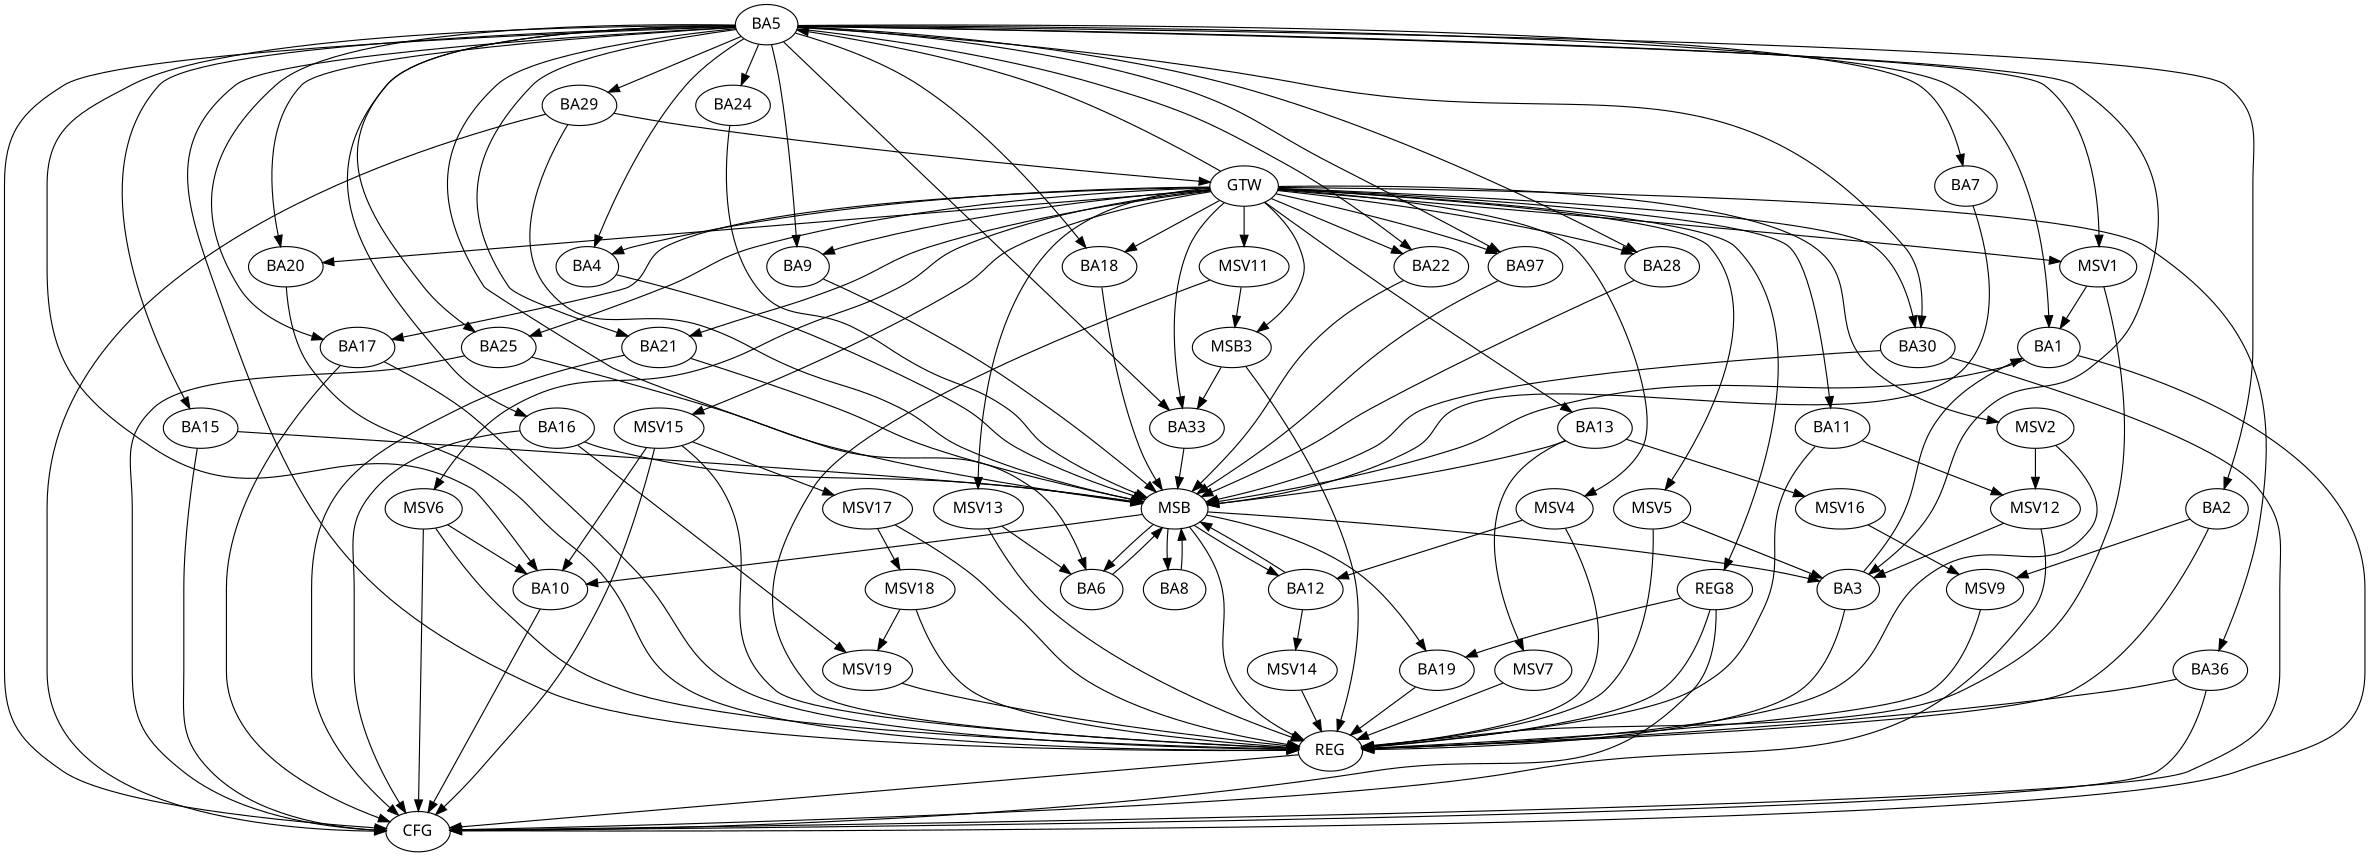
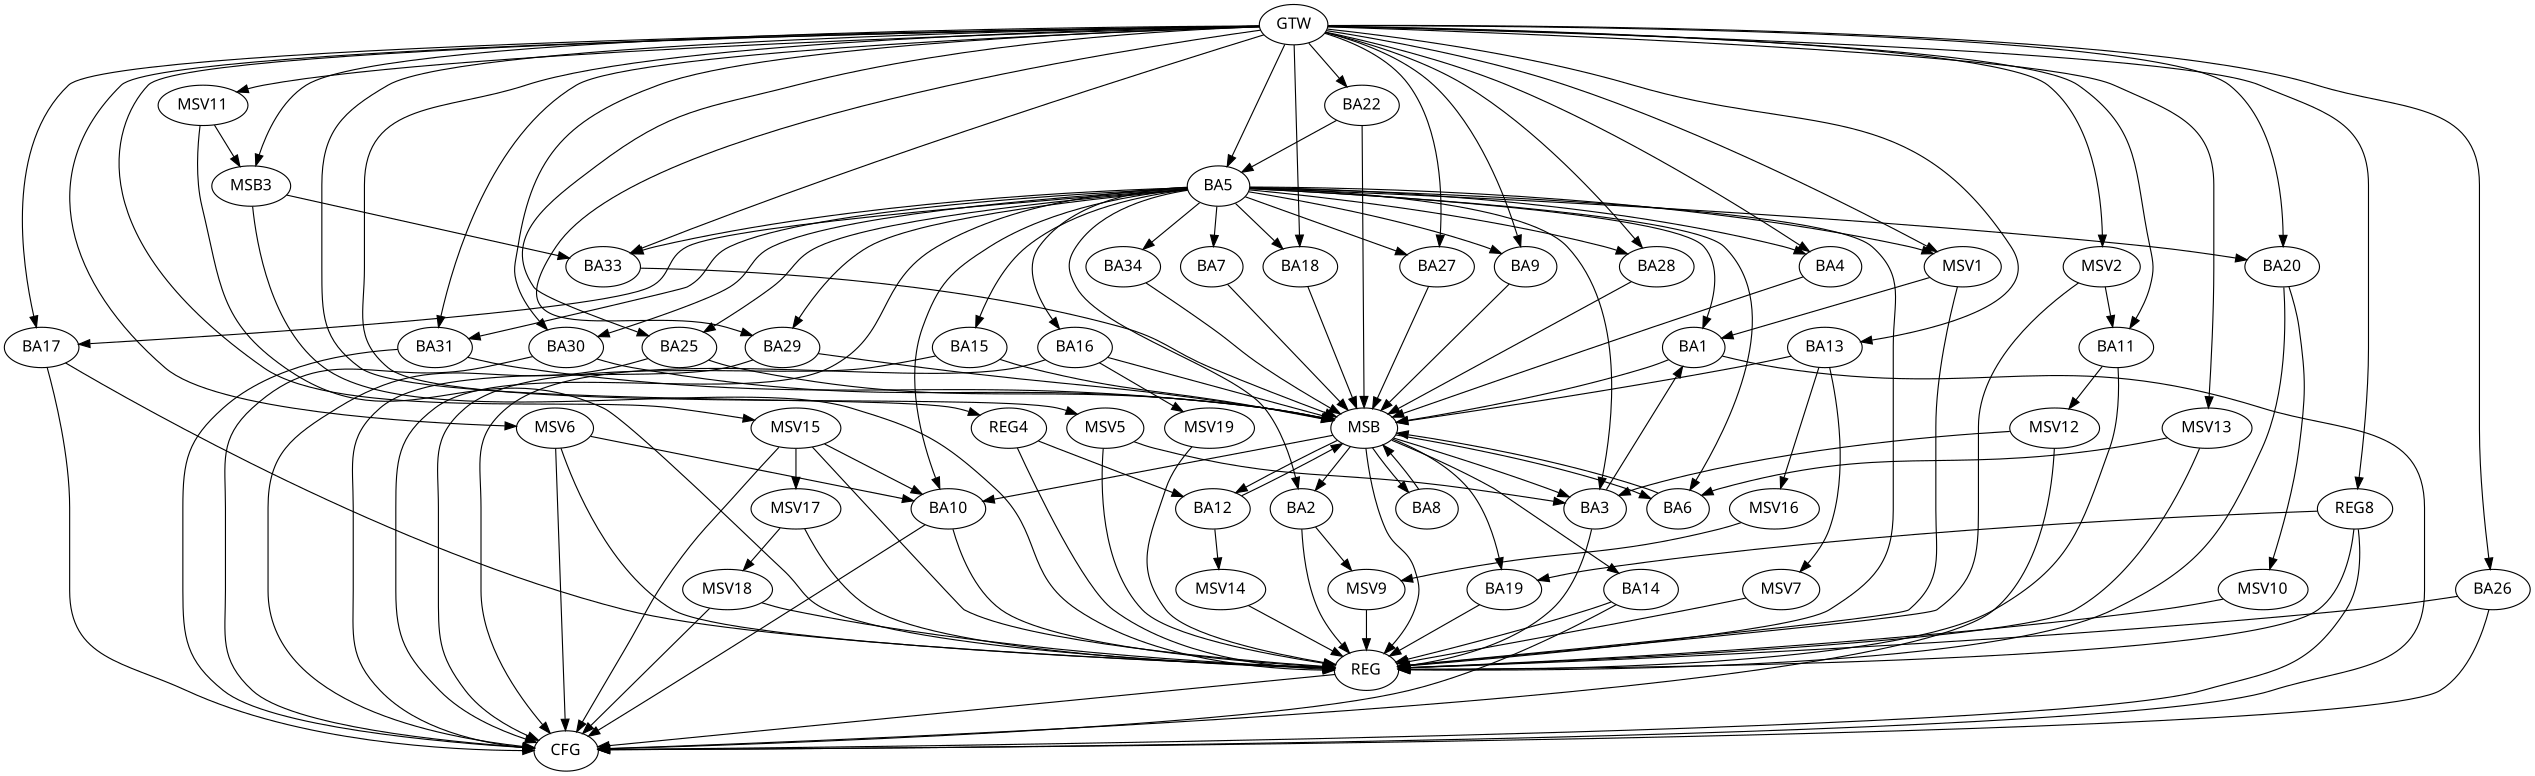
(1117, 90) -> (1290, 146)
(733, 105) -> (1123, 267)
(921, 154) -> (764, 135)
(1525, 267) -> (1437, 267)
(659, 347) -> (435, 347)
(2035, 463) -> (2108, 301)
none -> (1336, 464)
(1555, 509) -> (1009, 428)
none -> (1641, 590)
none -> (2263, 590)
none -> (1020, 619)
(892, 625) -> (650, 667)
(2210, 670) -> (2493, 590)
